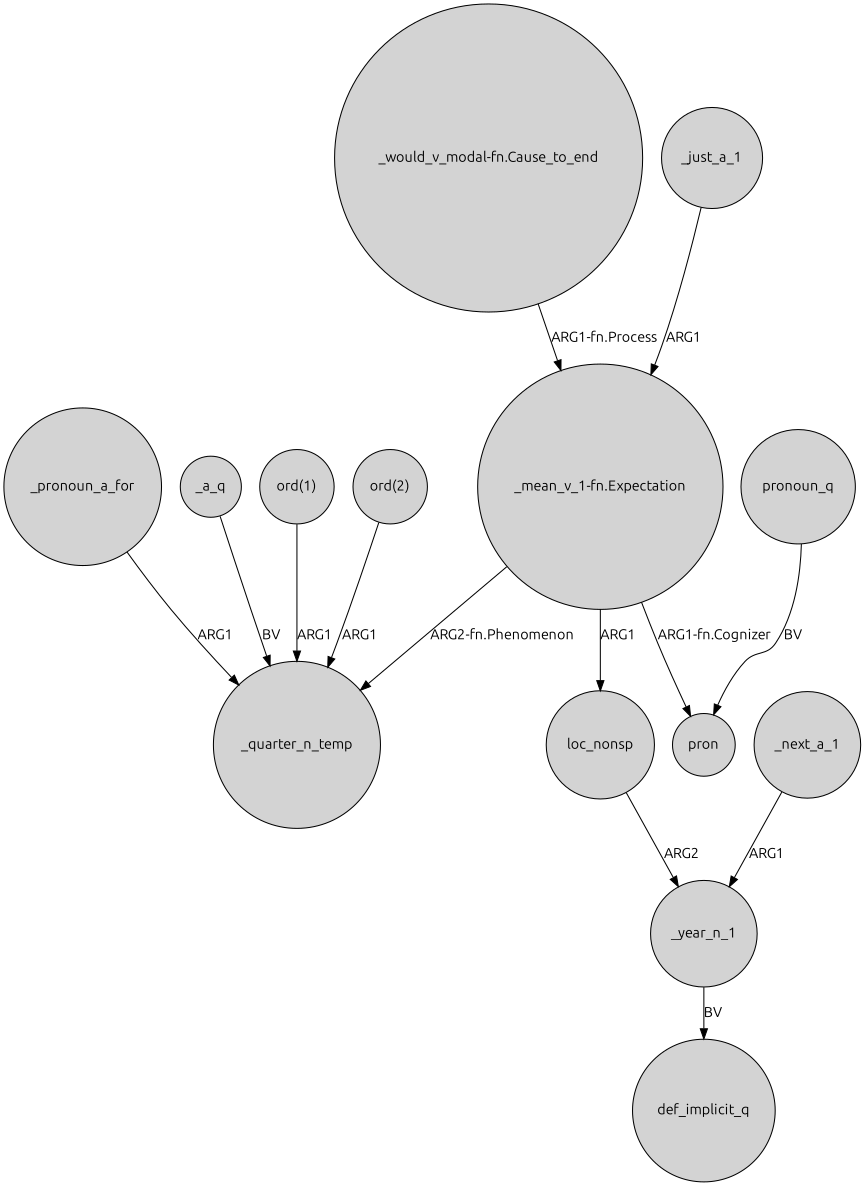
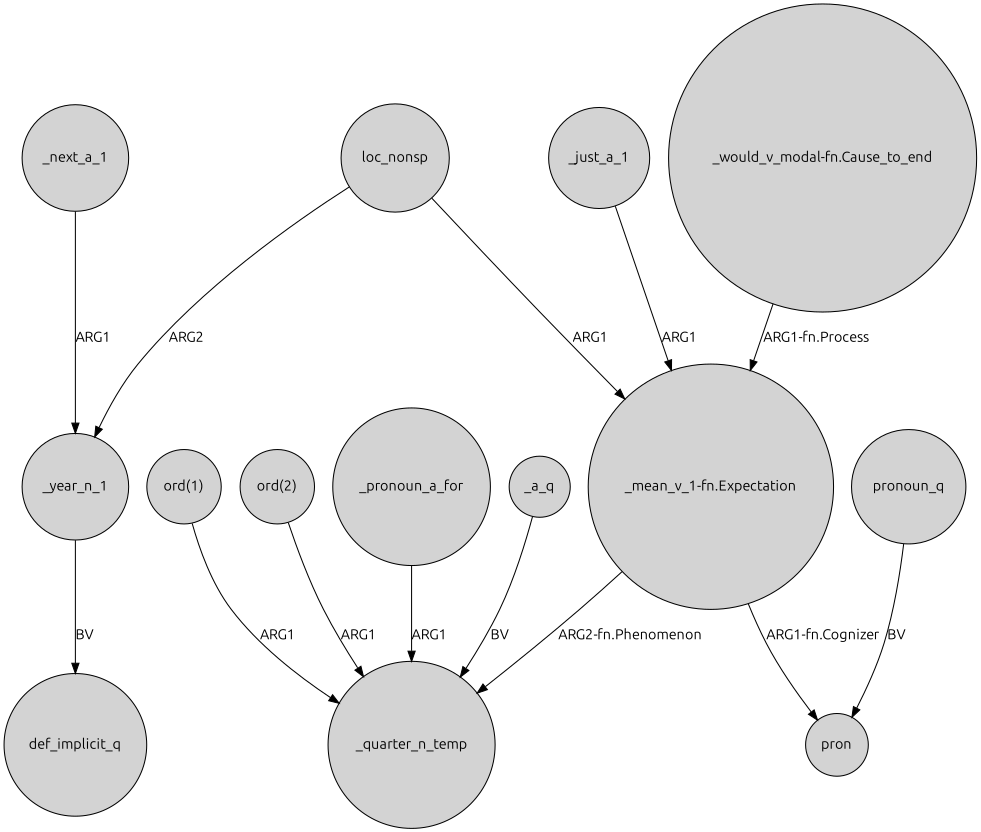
(600, 645) -> (524, 295)
